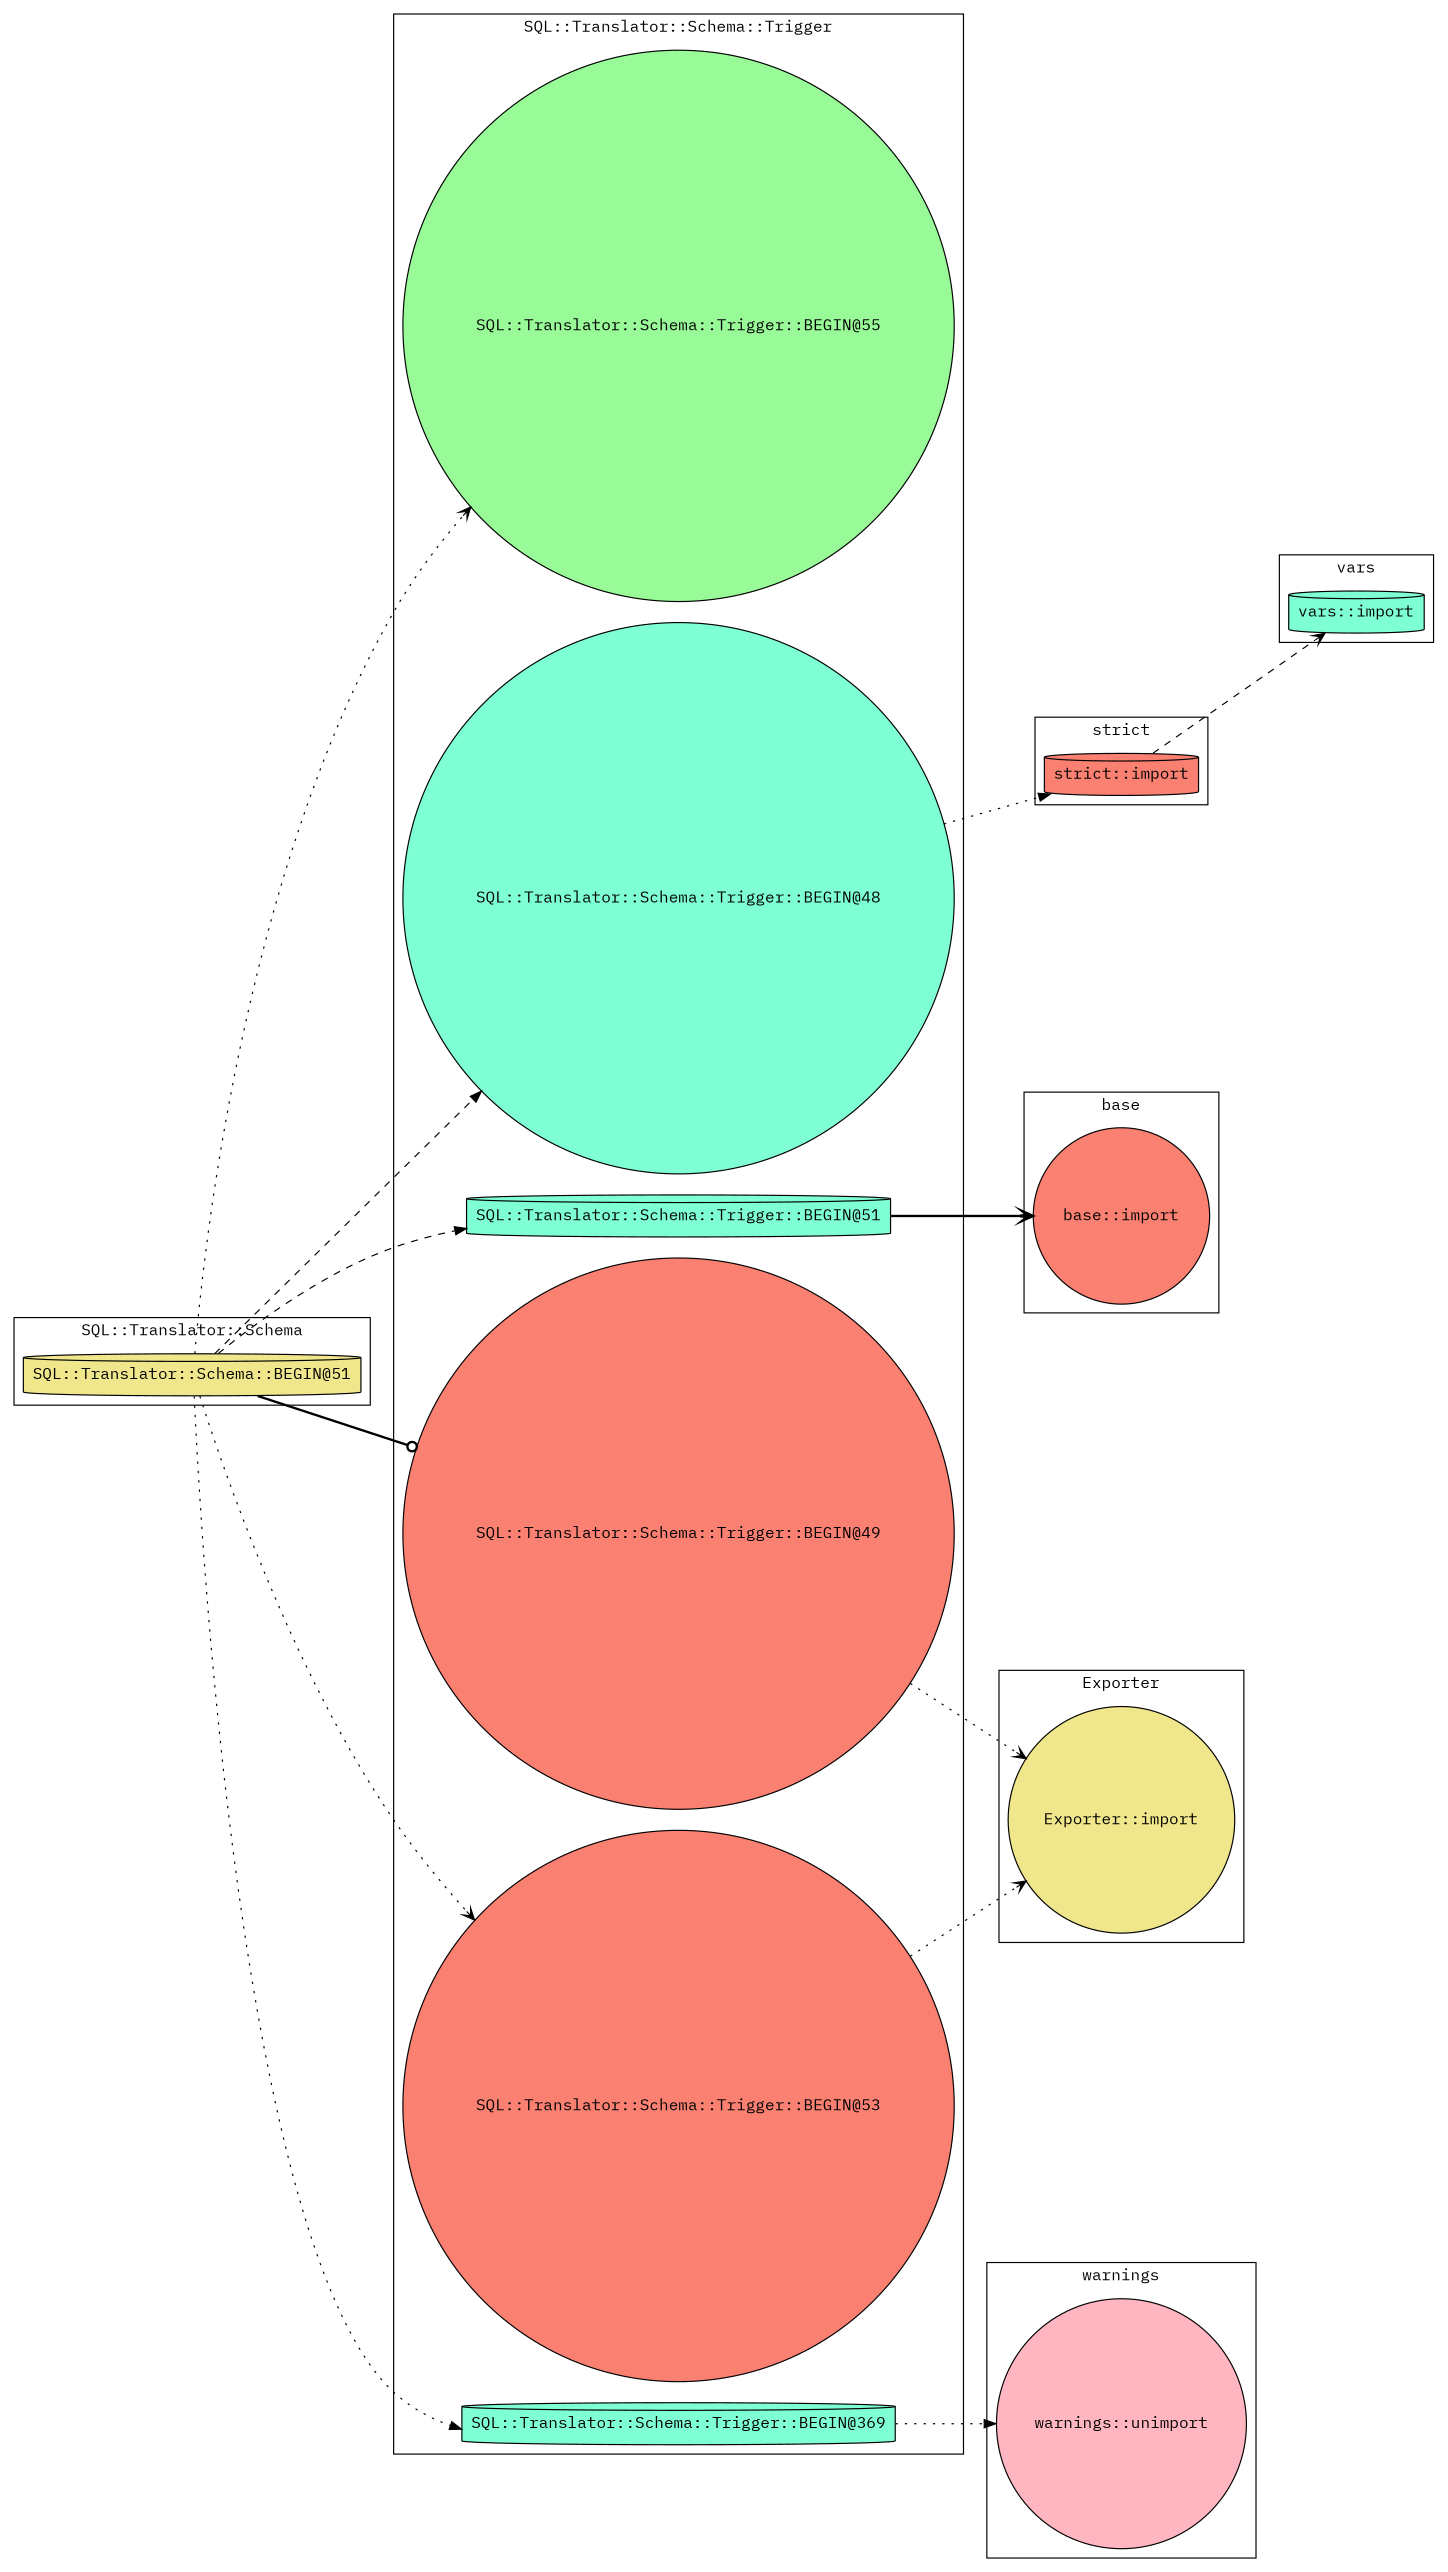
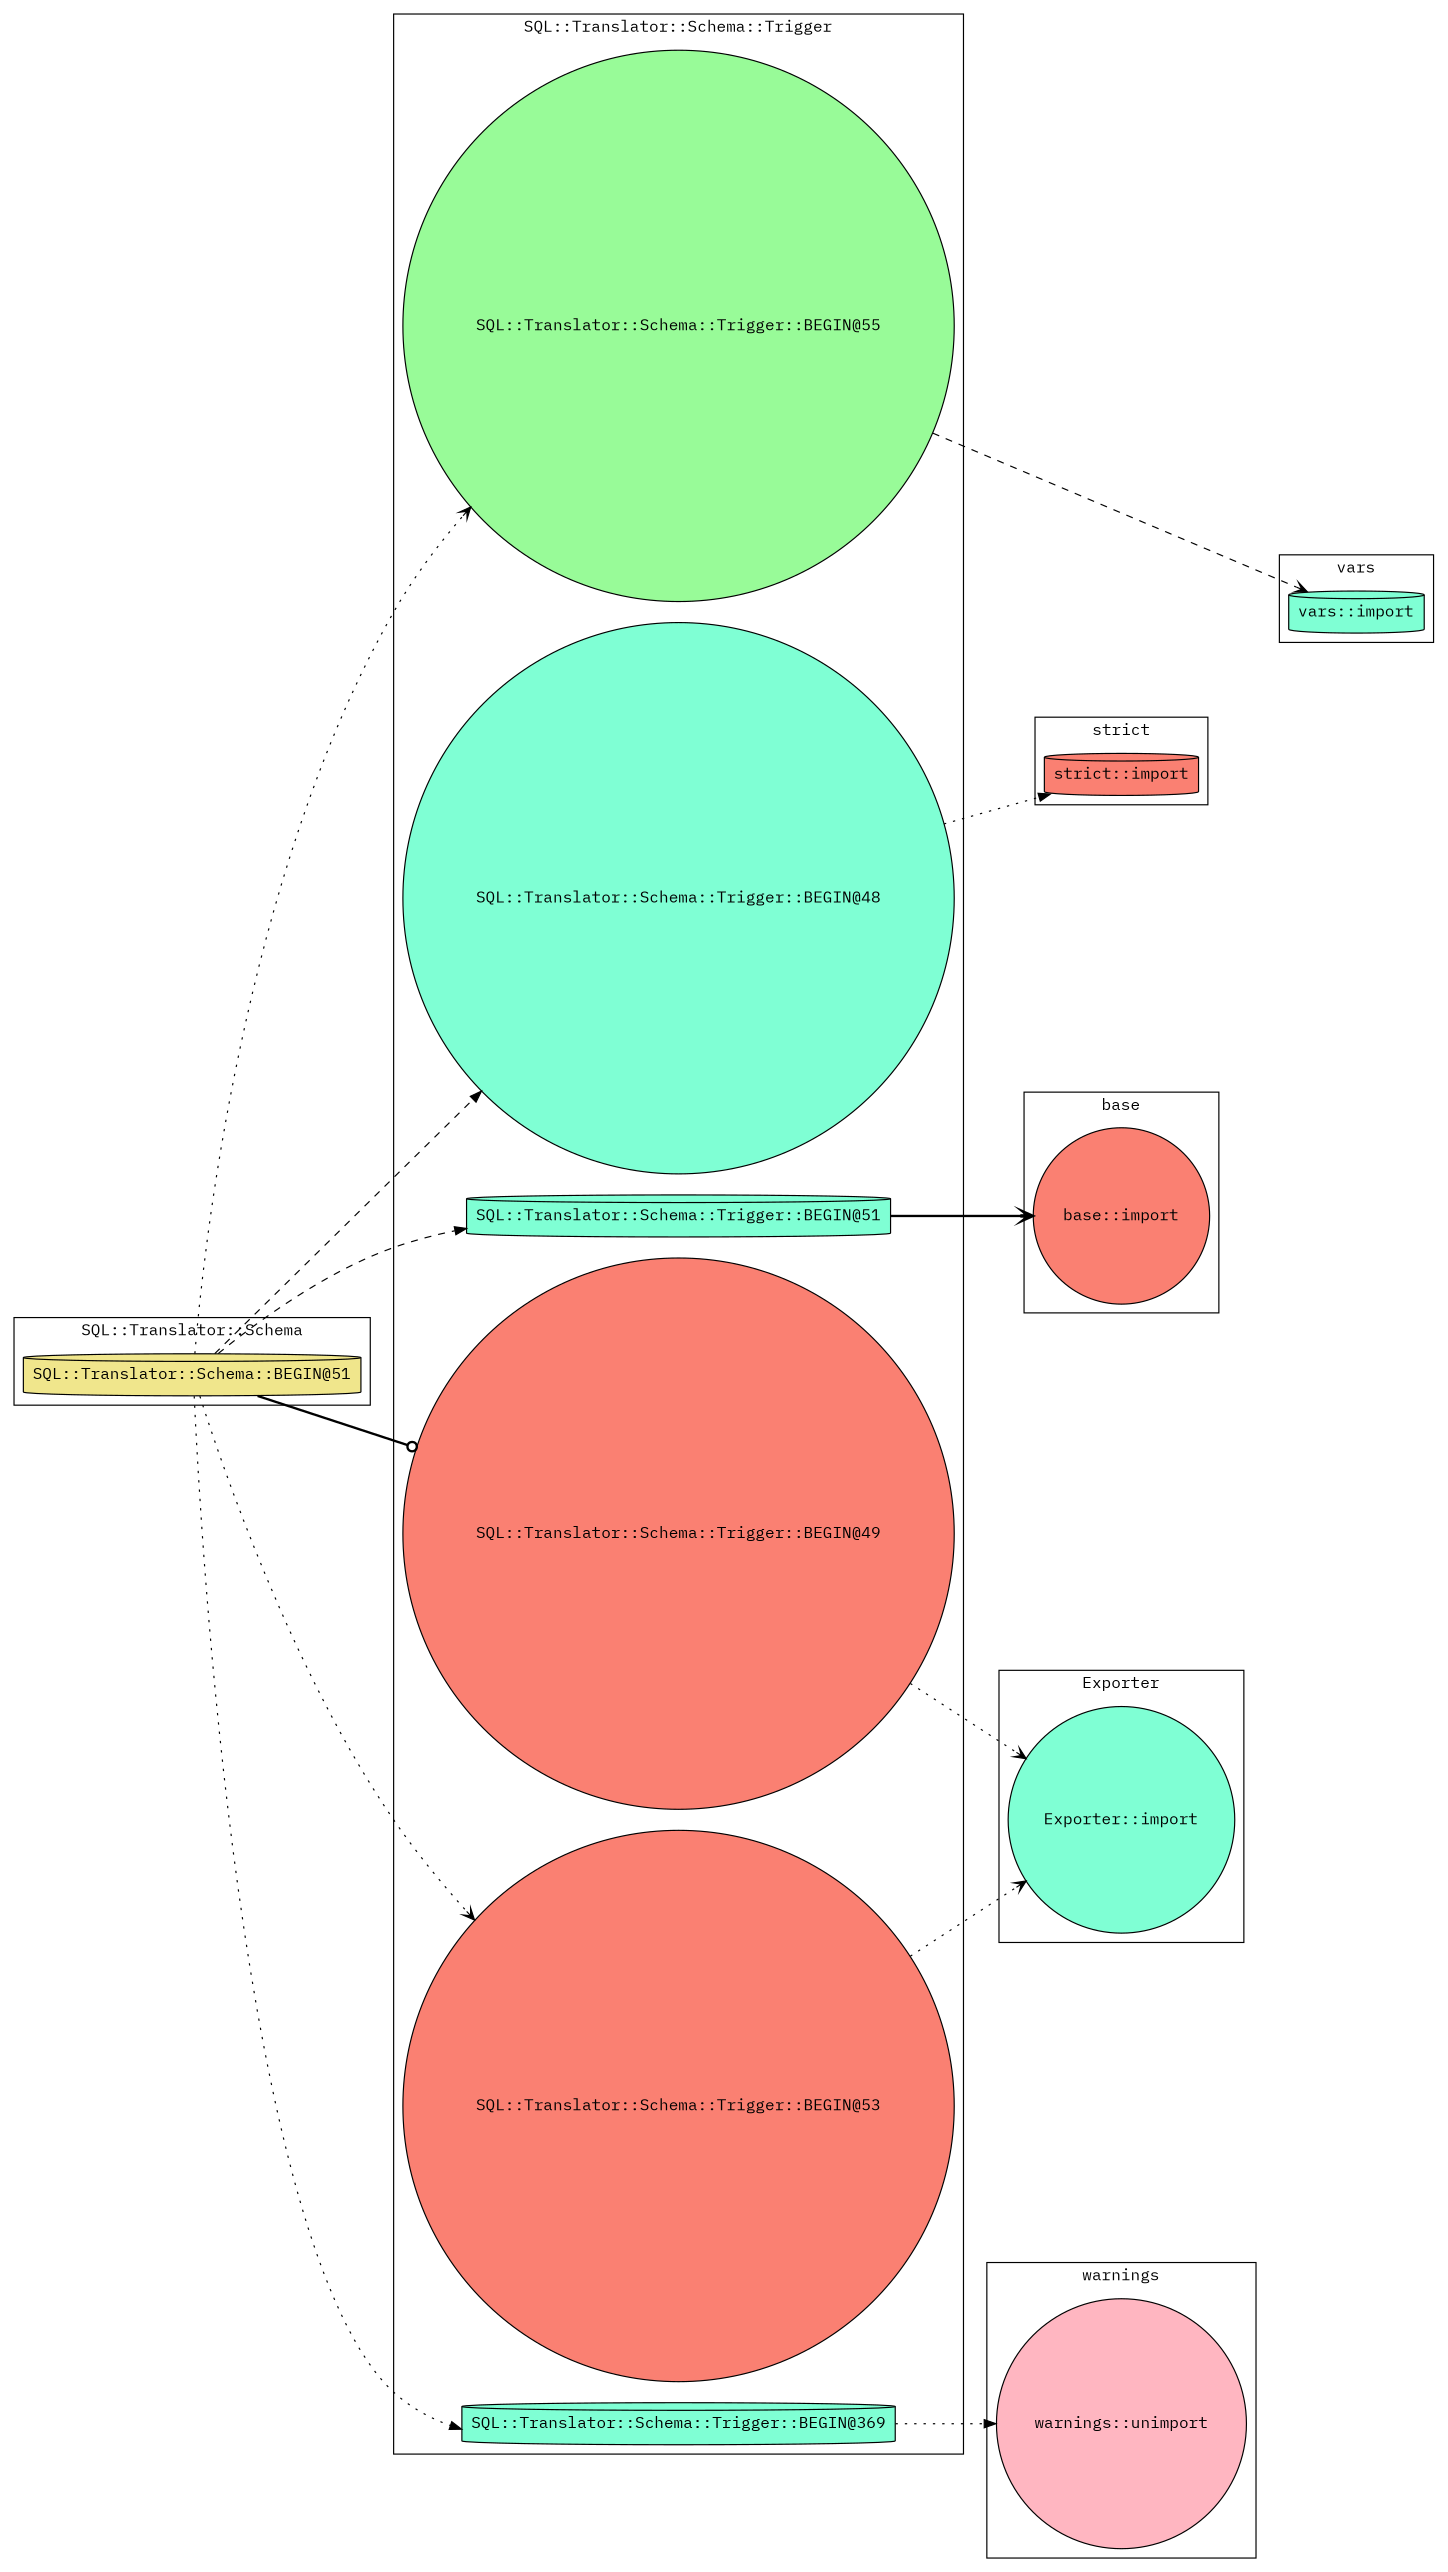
(1234, 697) -> (1115, 510)
(1121, 1820) -> (1121, 1820)
